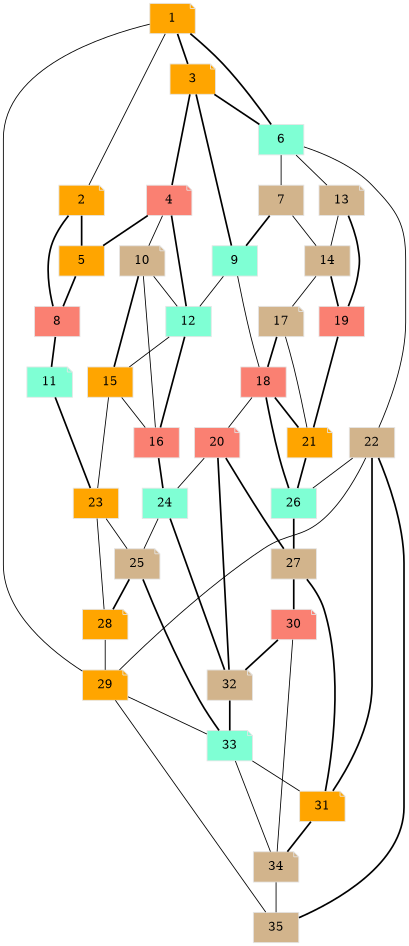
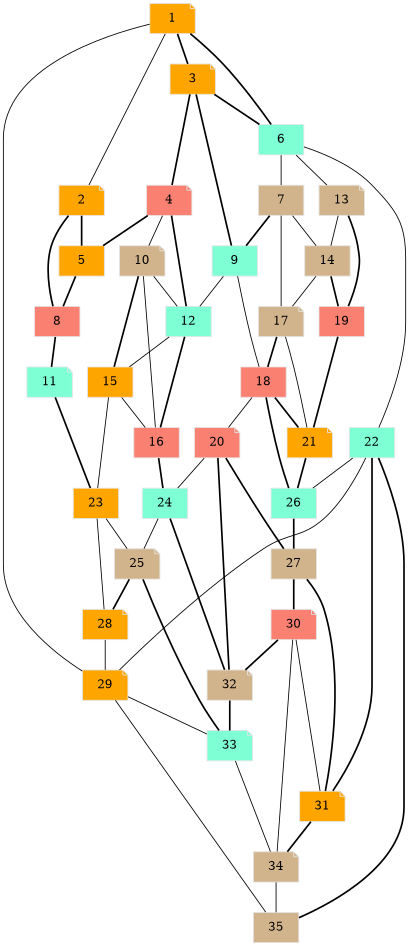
none -> (281, 261)
(372, 443) -> (372, 443)
(276, 776) -> (308, 715)
